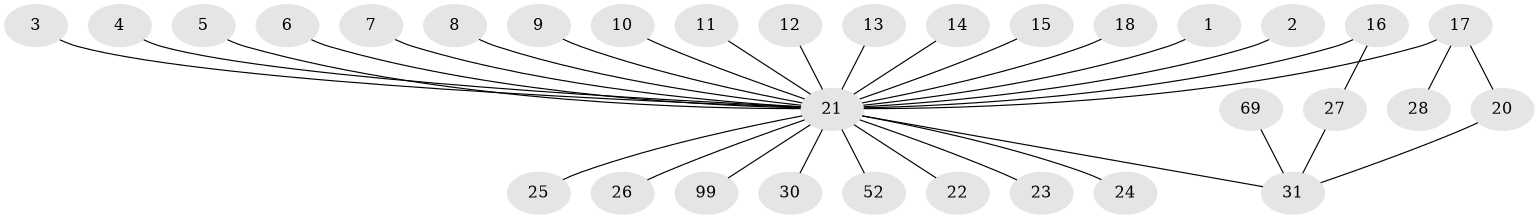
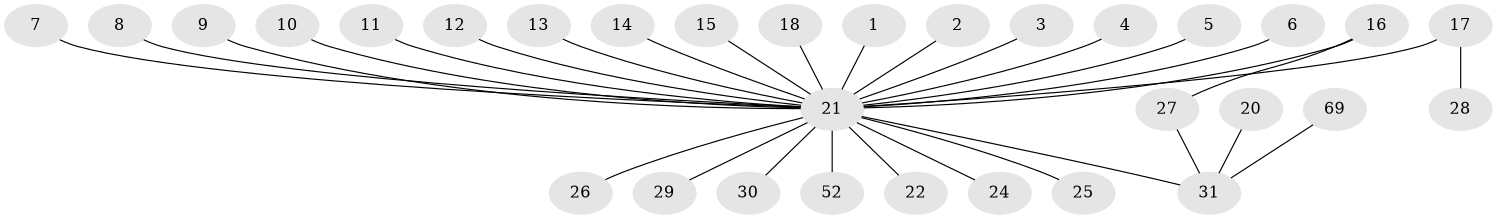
(1482, 68) -> none
(706, 193) -> (665, 193)
(1042, 193) -> none
